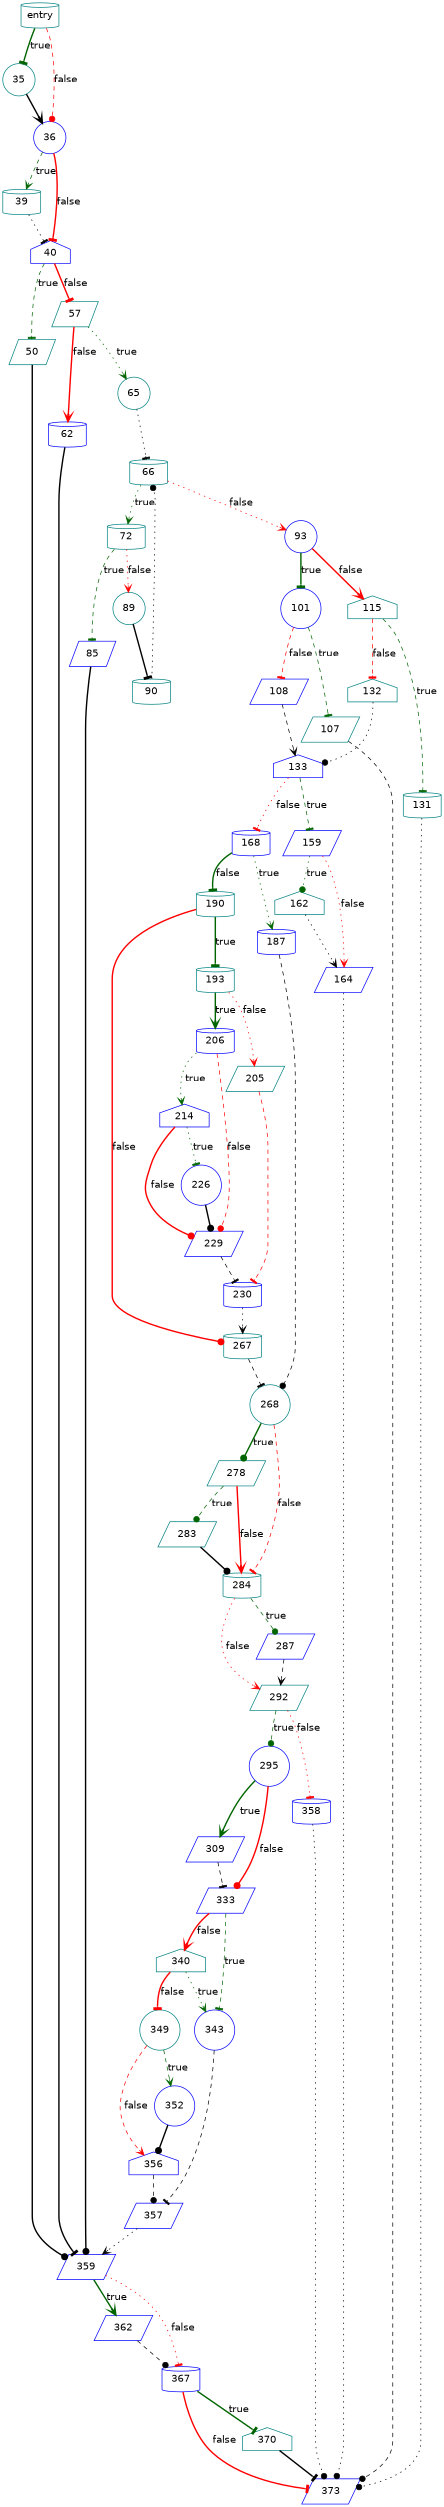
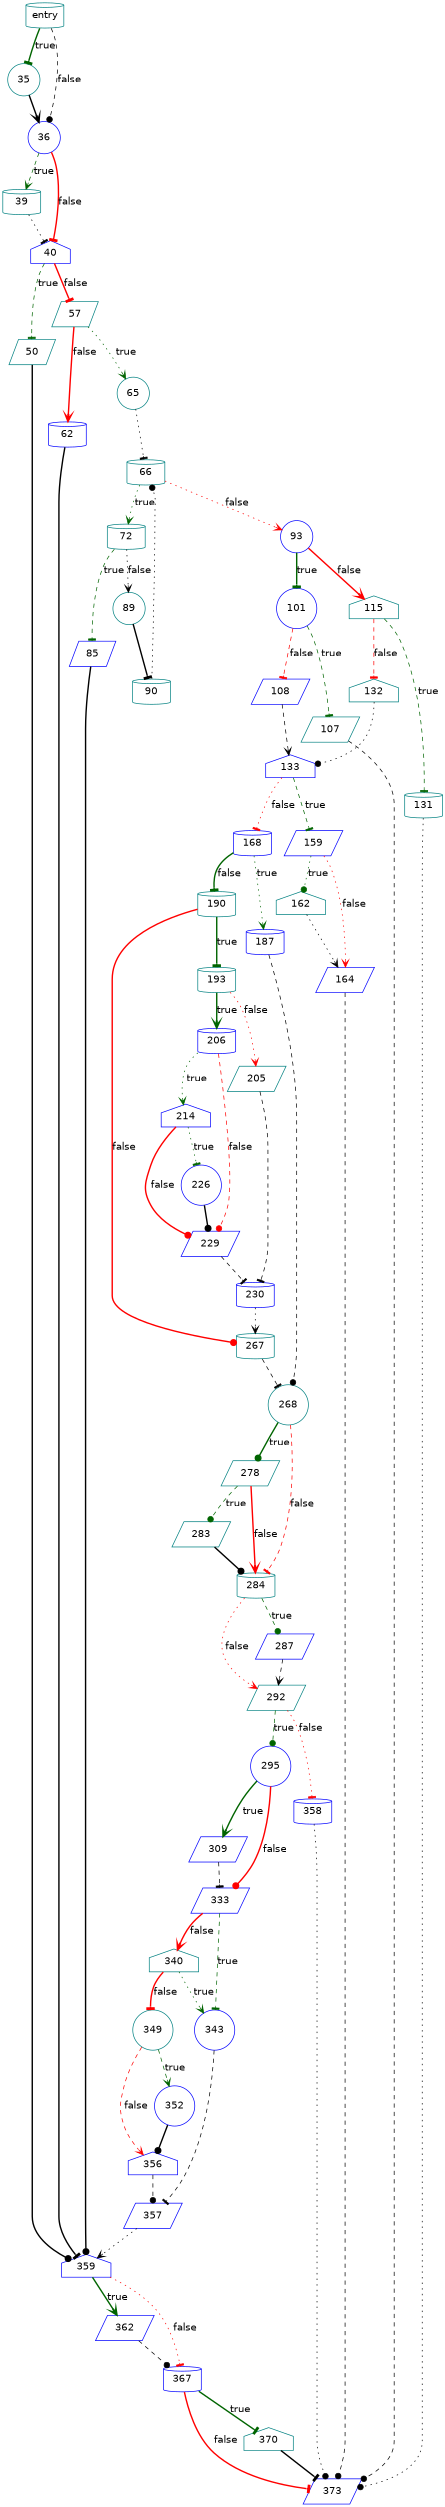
(54, 72) -> (57, 72)
(127, 567) -> (127, 567)
(268, 1186) -> (268, 1185)
(344, 1733) -> (345, 1733)
(86, 2267) -> (86, 2267)
